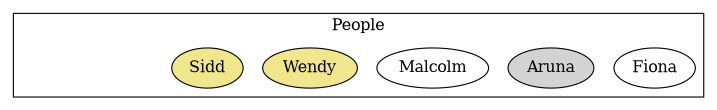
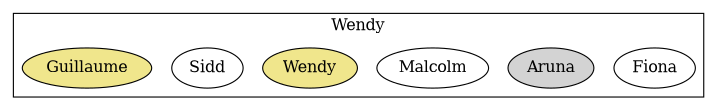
(359, 26) -> (359, 26)
none -> (87, 68)
(207, 68) -> (207, 68)
